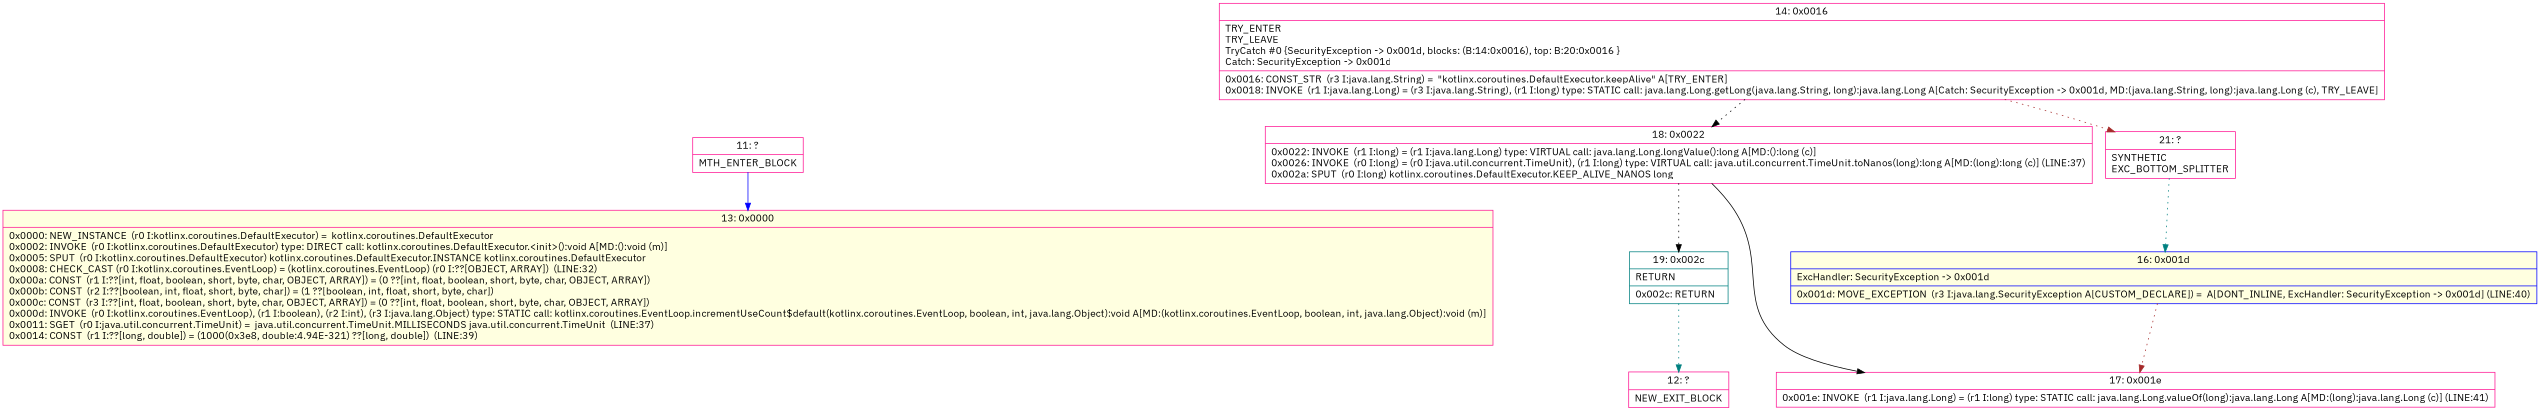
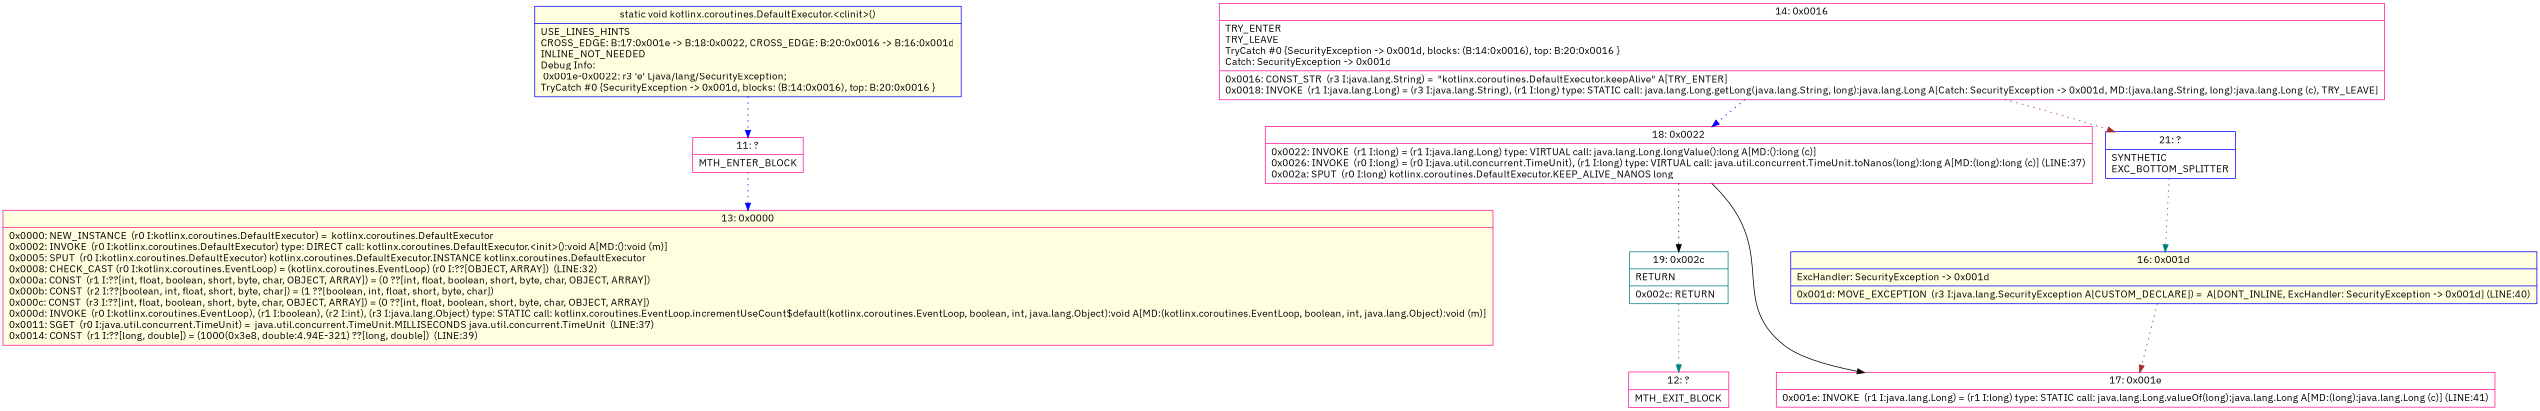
none -> (748, 52)
(1731, 111) -> (1731, 111)
(2170, 155) -> (2170, 155)
(748, 187) -> (748, 187)
(1679, 398) -> (1678, 398)
